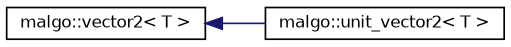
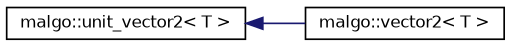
(244, 23) -> (284, 23)
